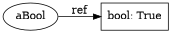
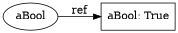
(135, 17) -> (138, 17)
